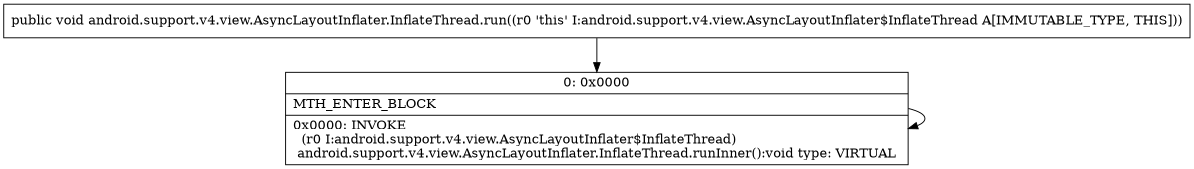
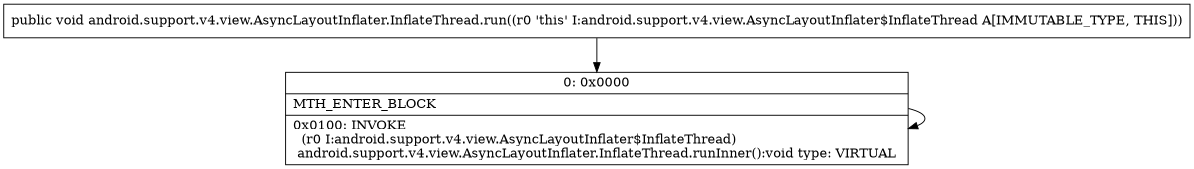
(354, 126) -> (354, 126)
